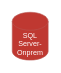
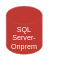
(30, 36) -> (24, 30)
